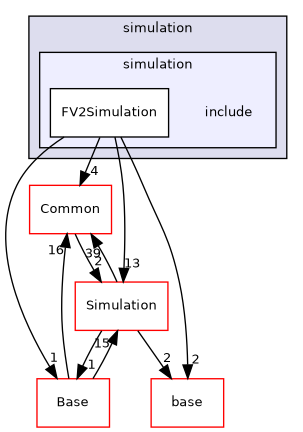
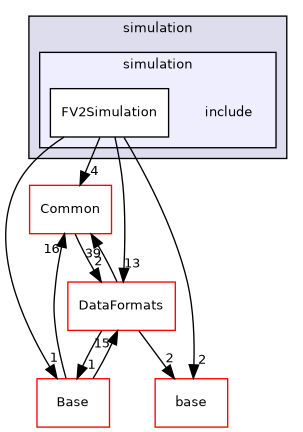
(122, 306) -> (122, 306)
